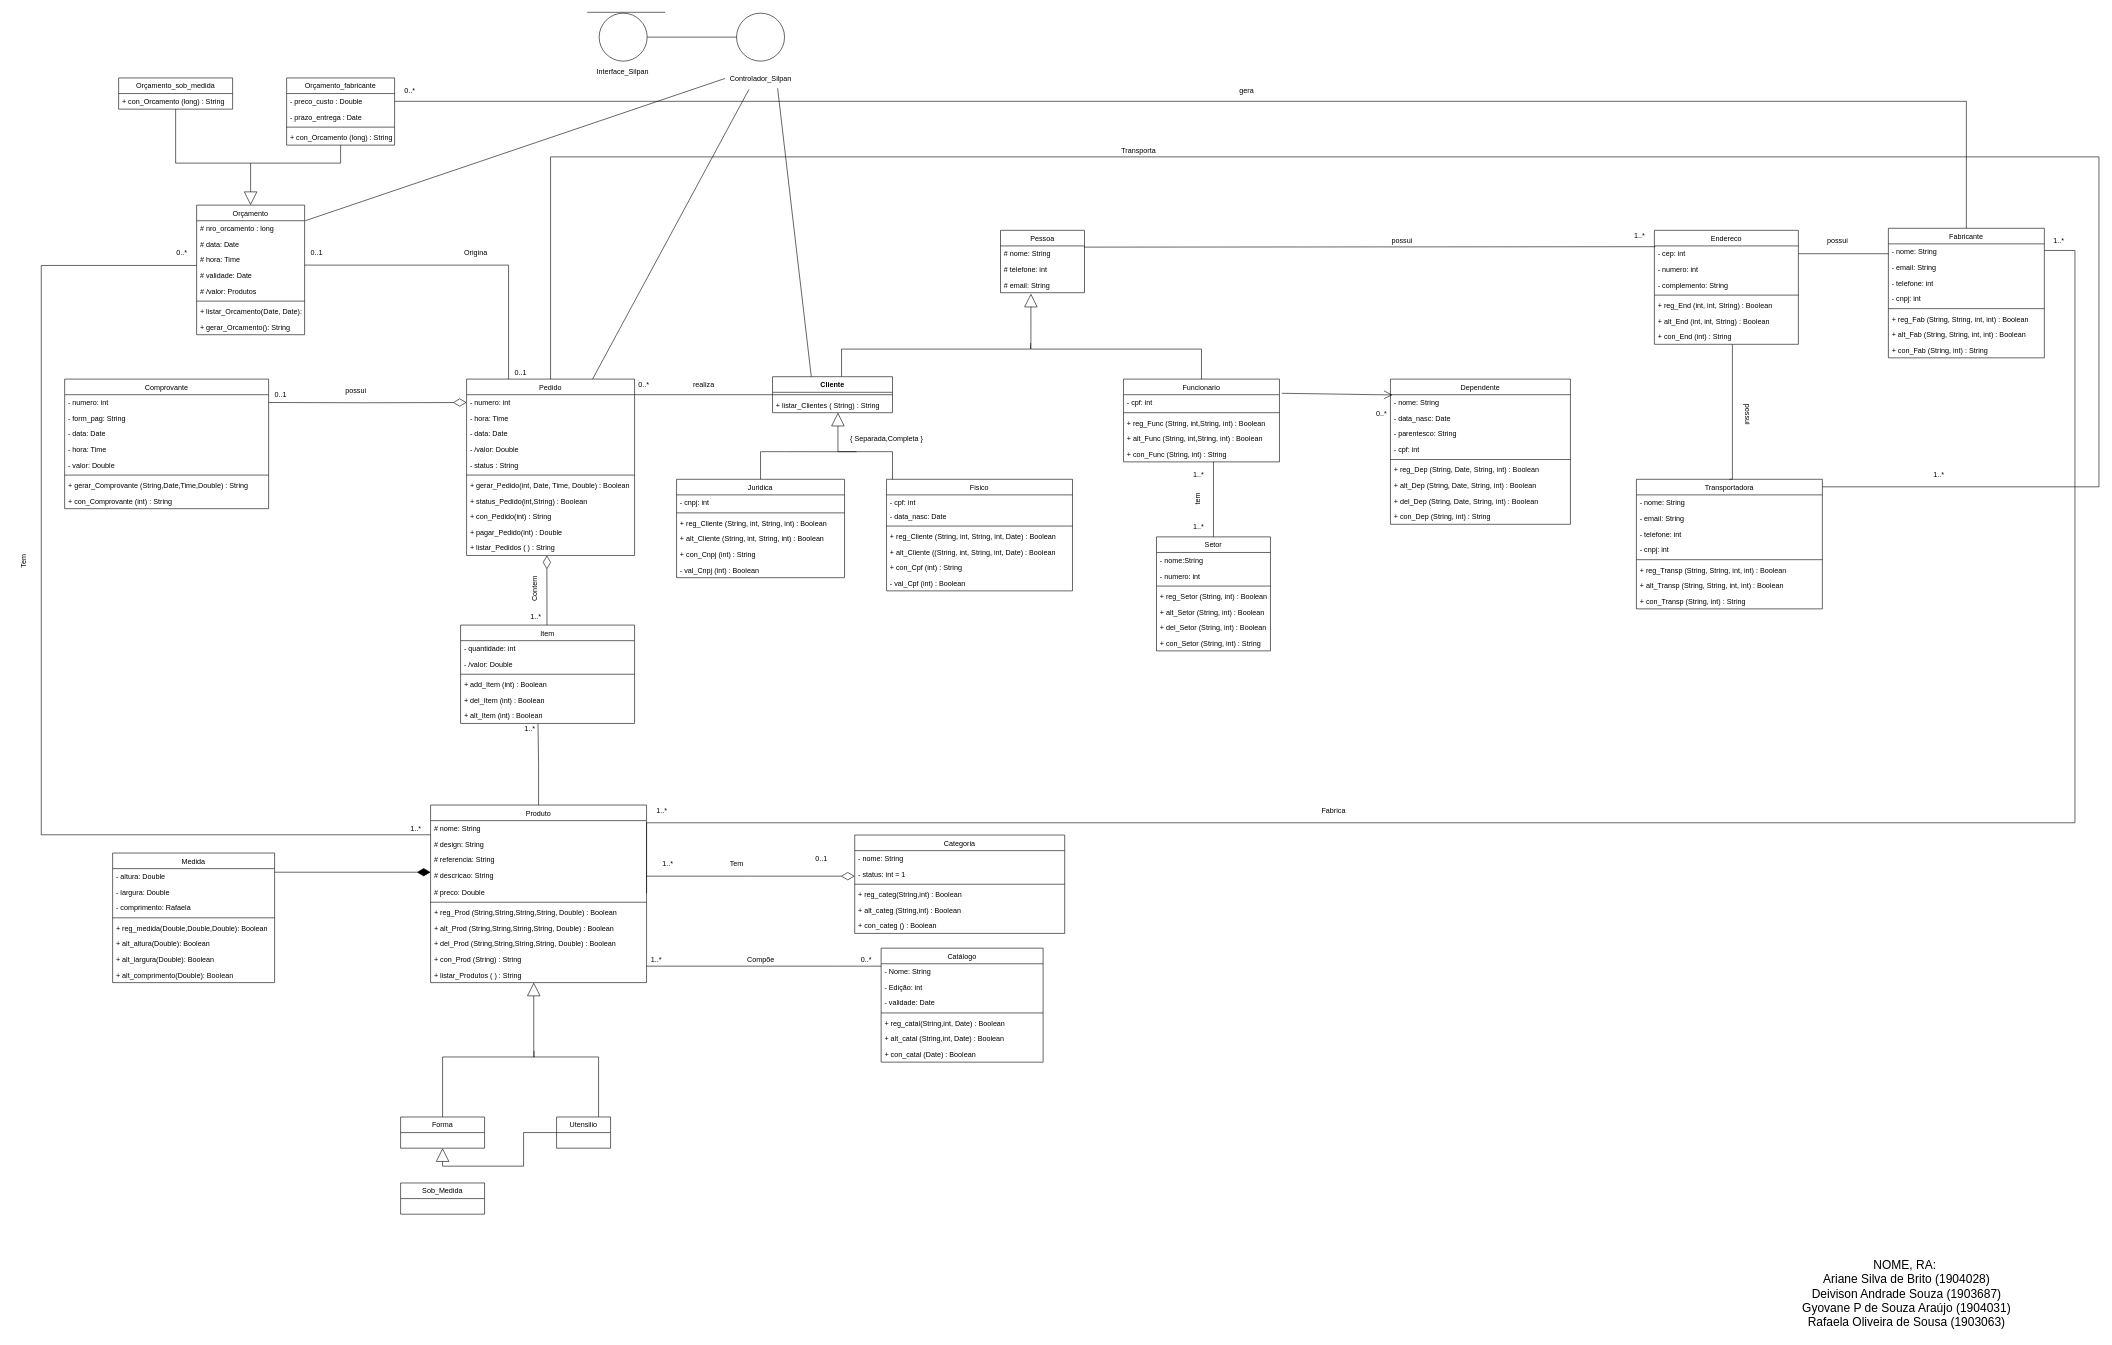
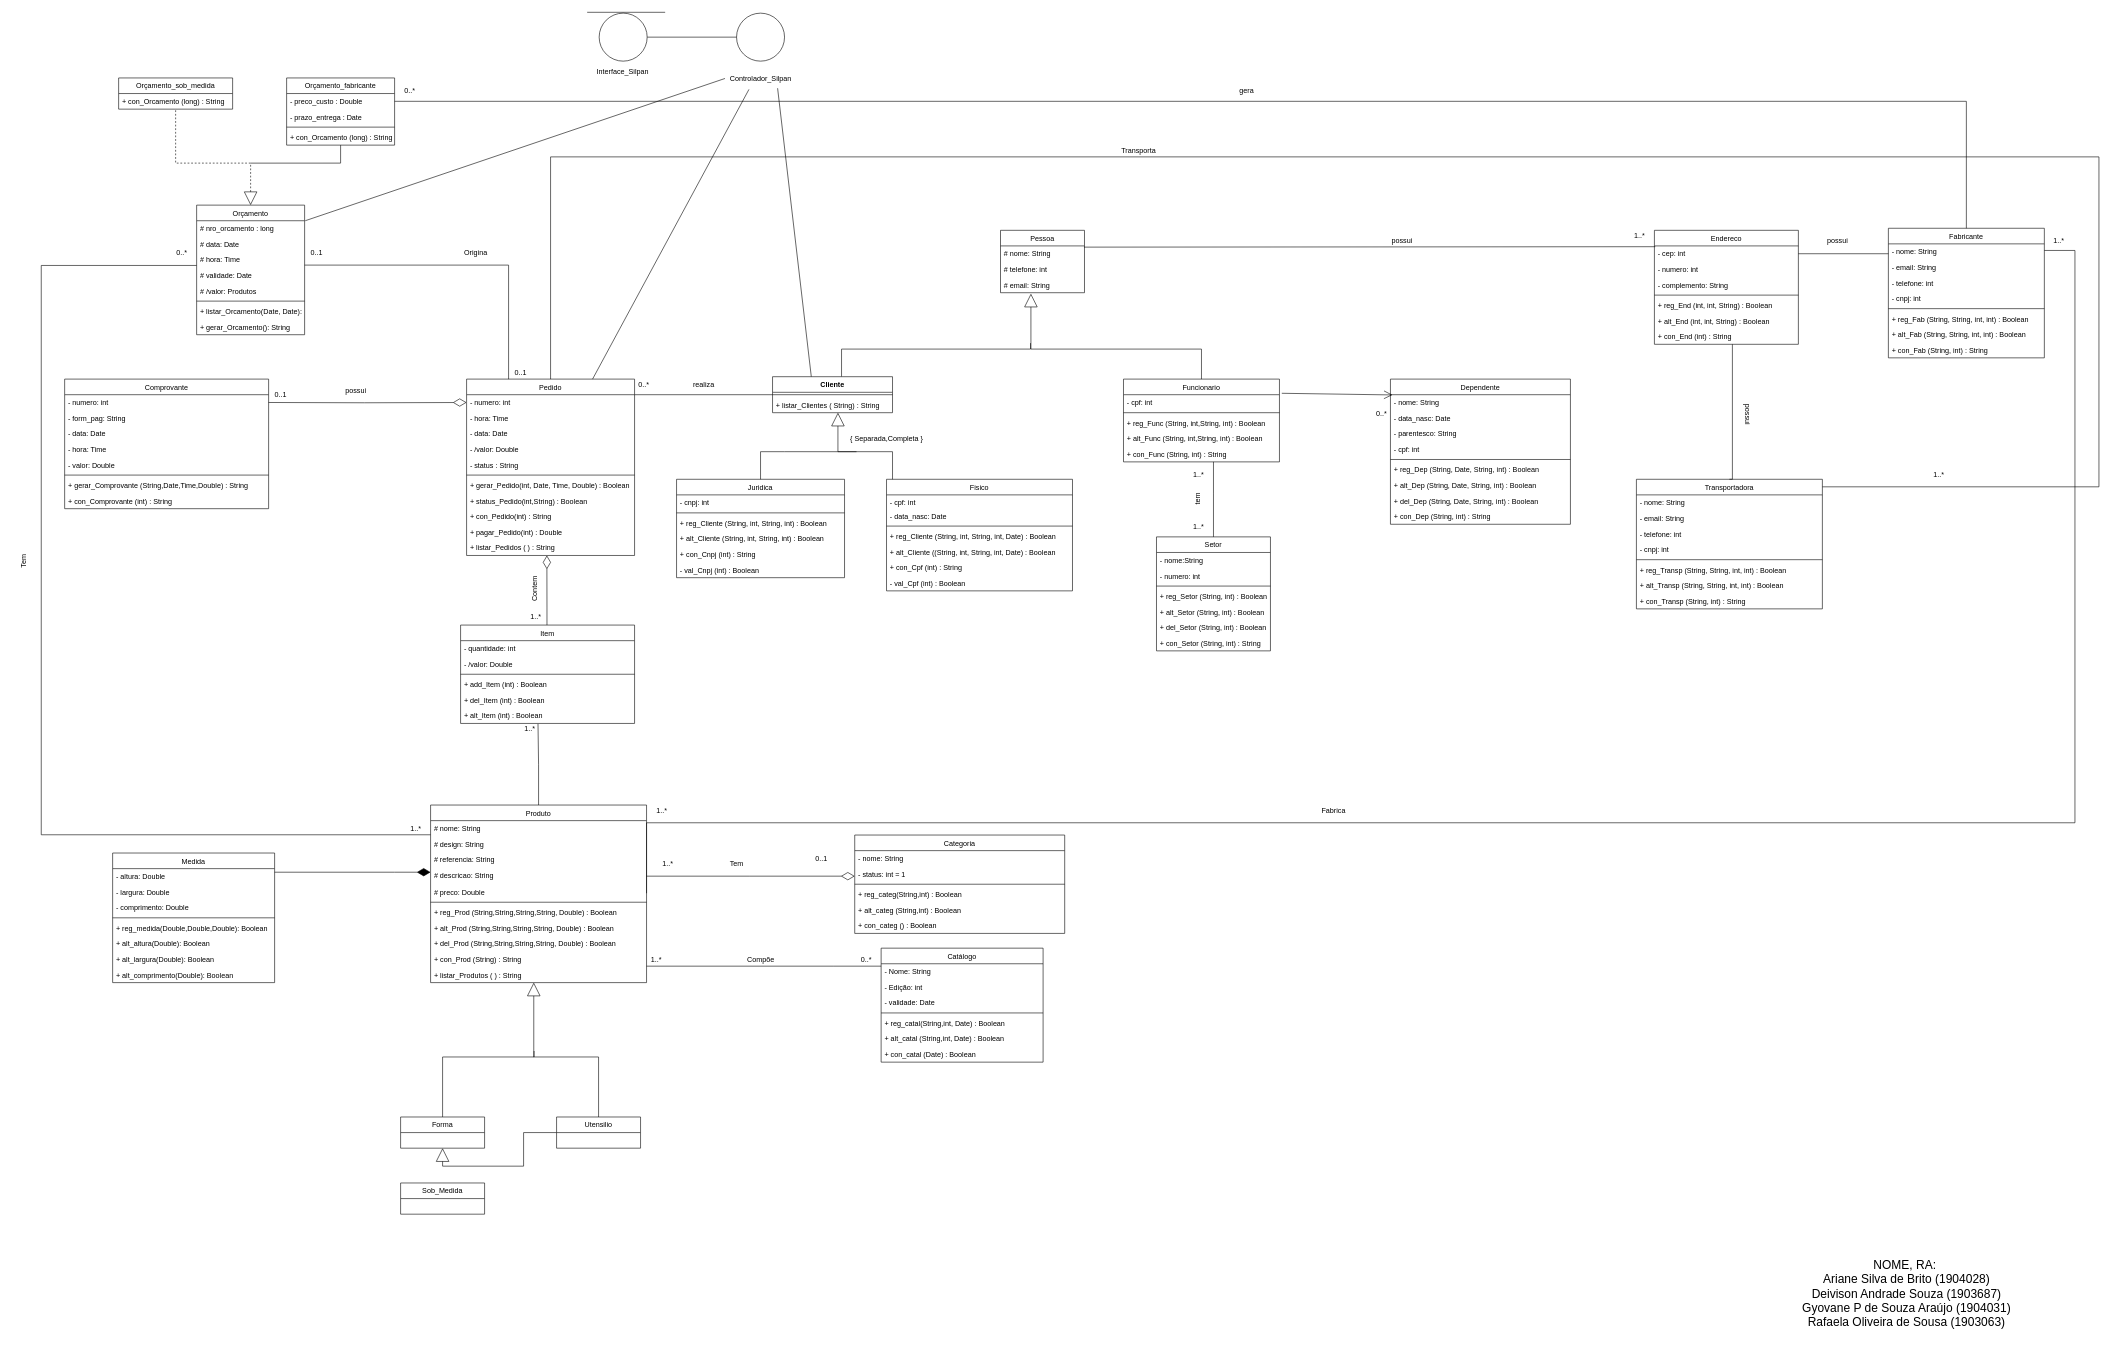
(201, 163) -> (201, 163)
(155, 908) -> (153, 908)
(584, 1133) -> (599, 1133)
